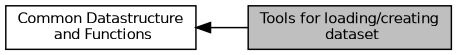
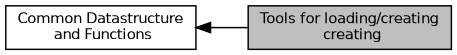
(350, 28) -> (350, 28)
